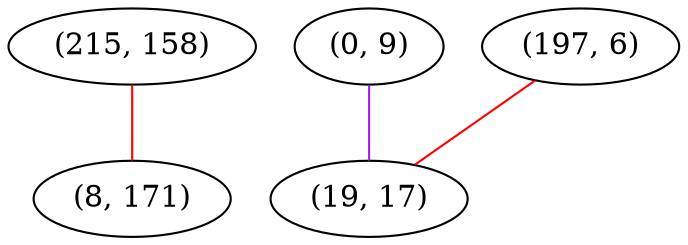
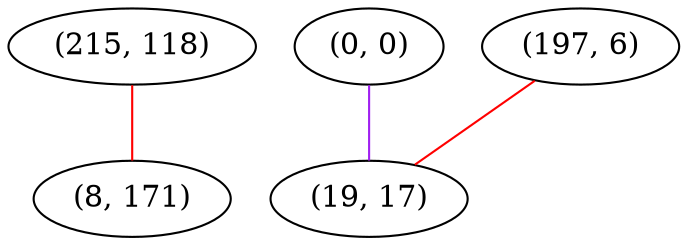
(132, 47) -> (132, 47)
(369, 47) -> (369, 47)
